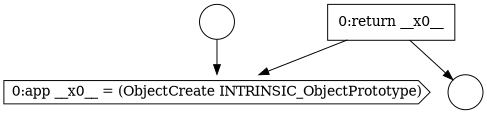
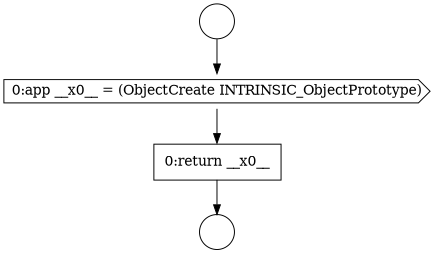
(308, 56) -> (217, 121)
